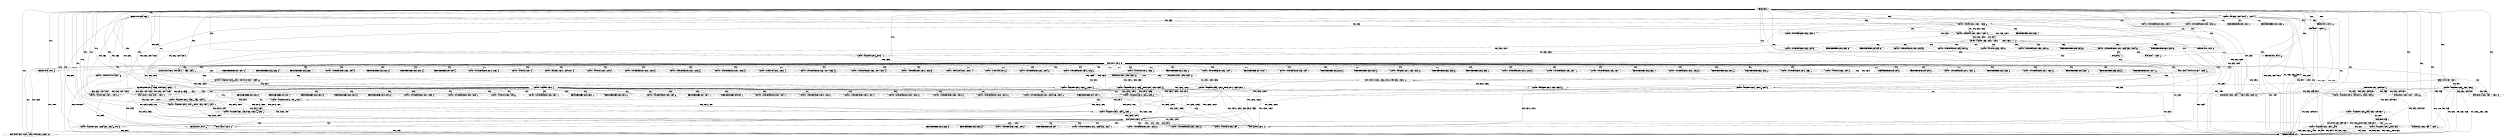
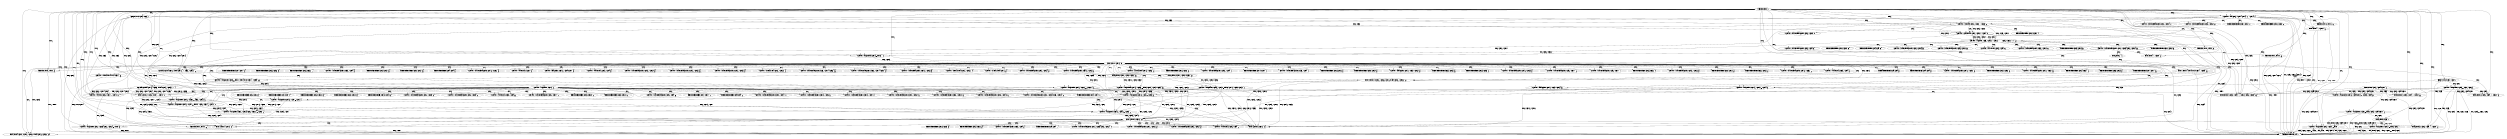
(1467, 84) -> (1296, 84)
